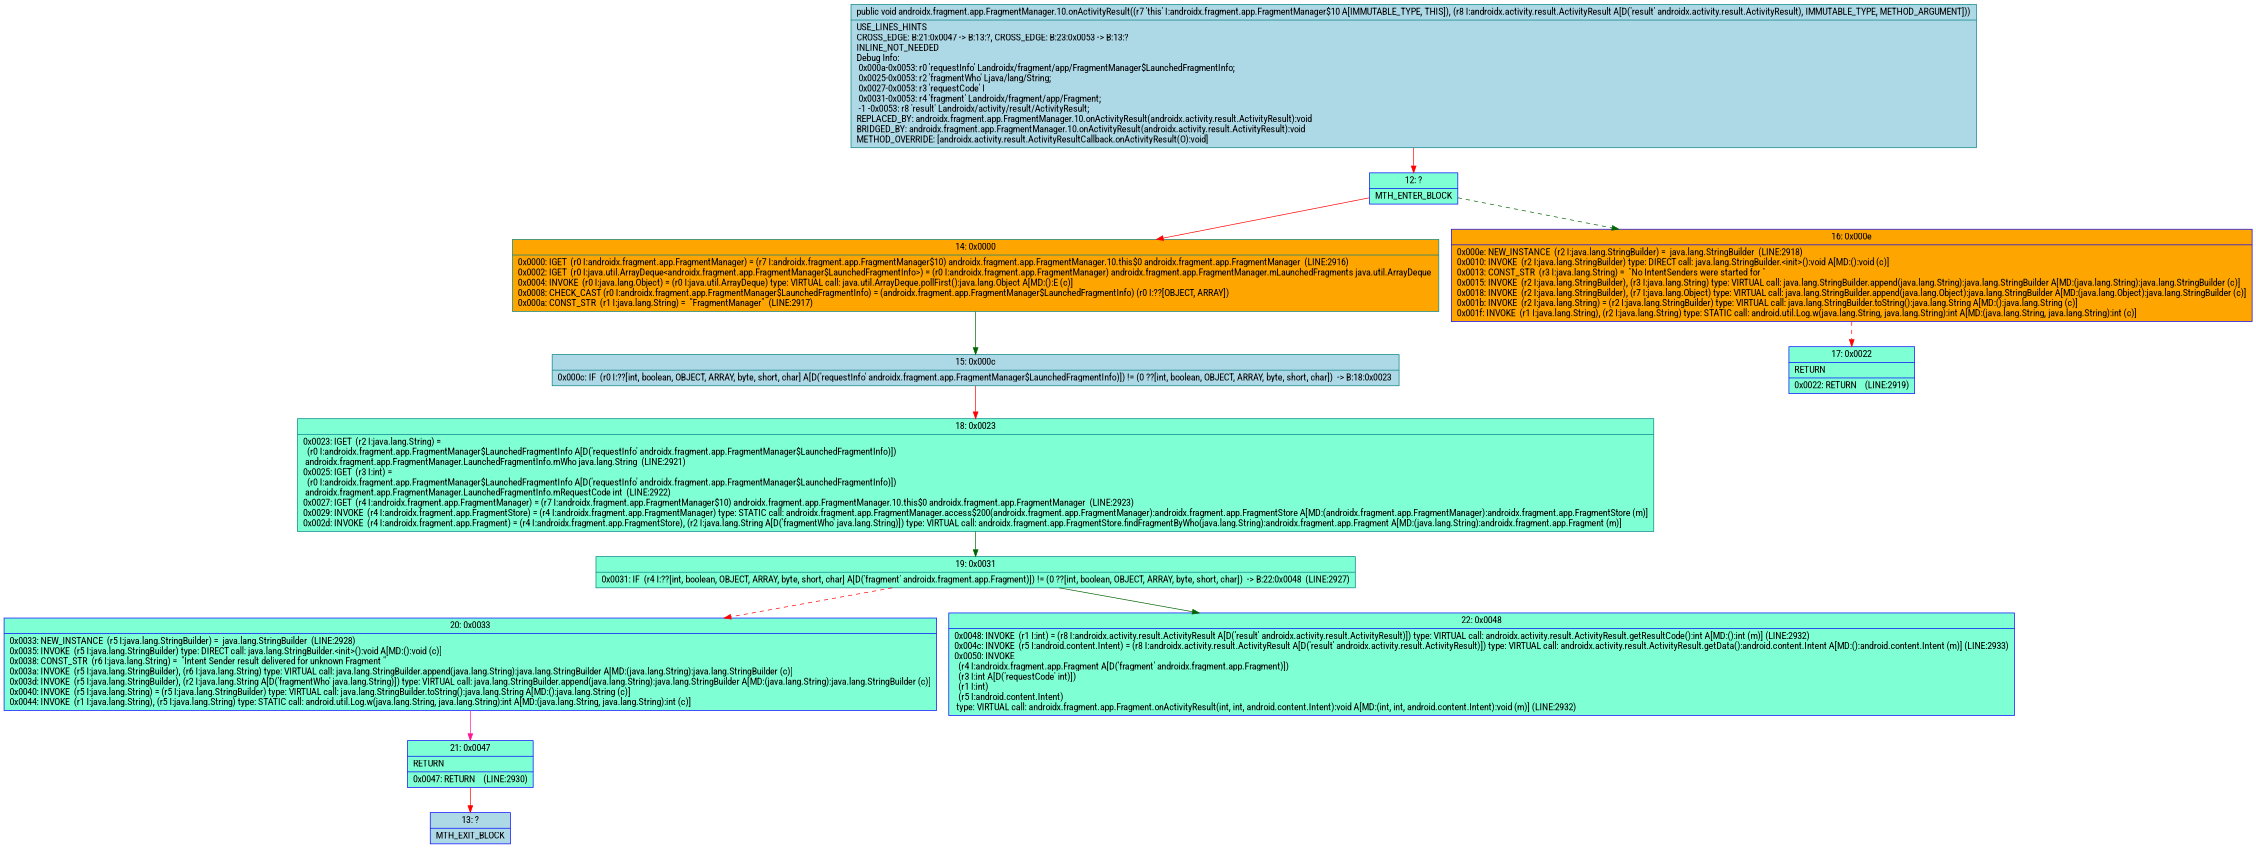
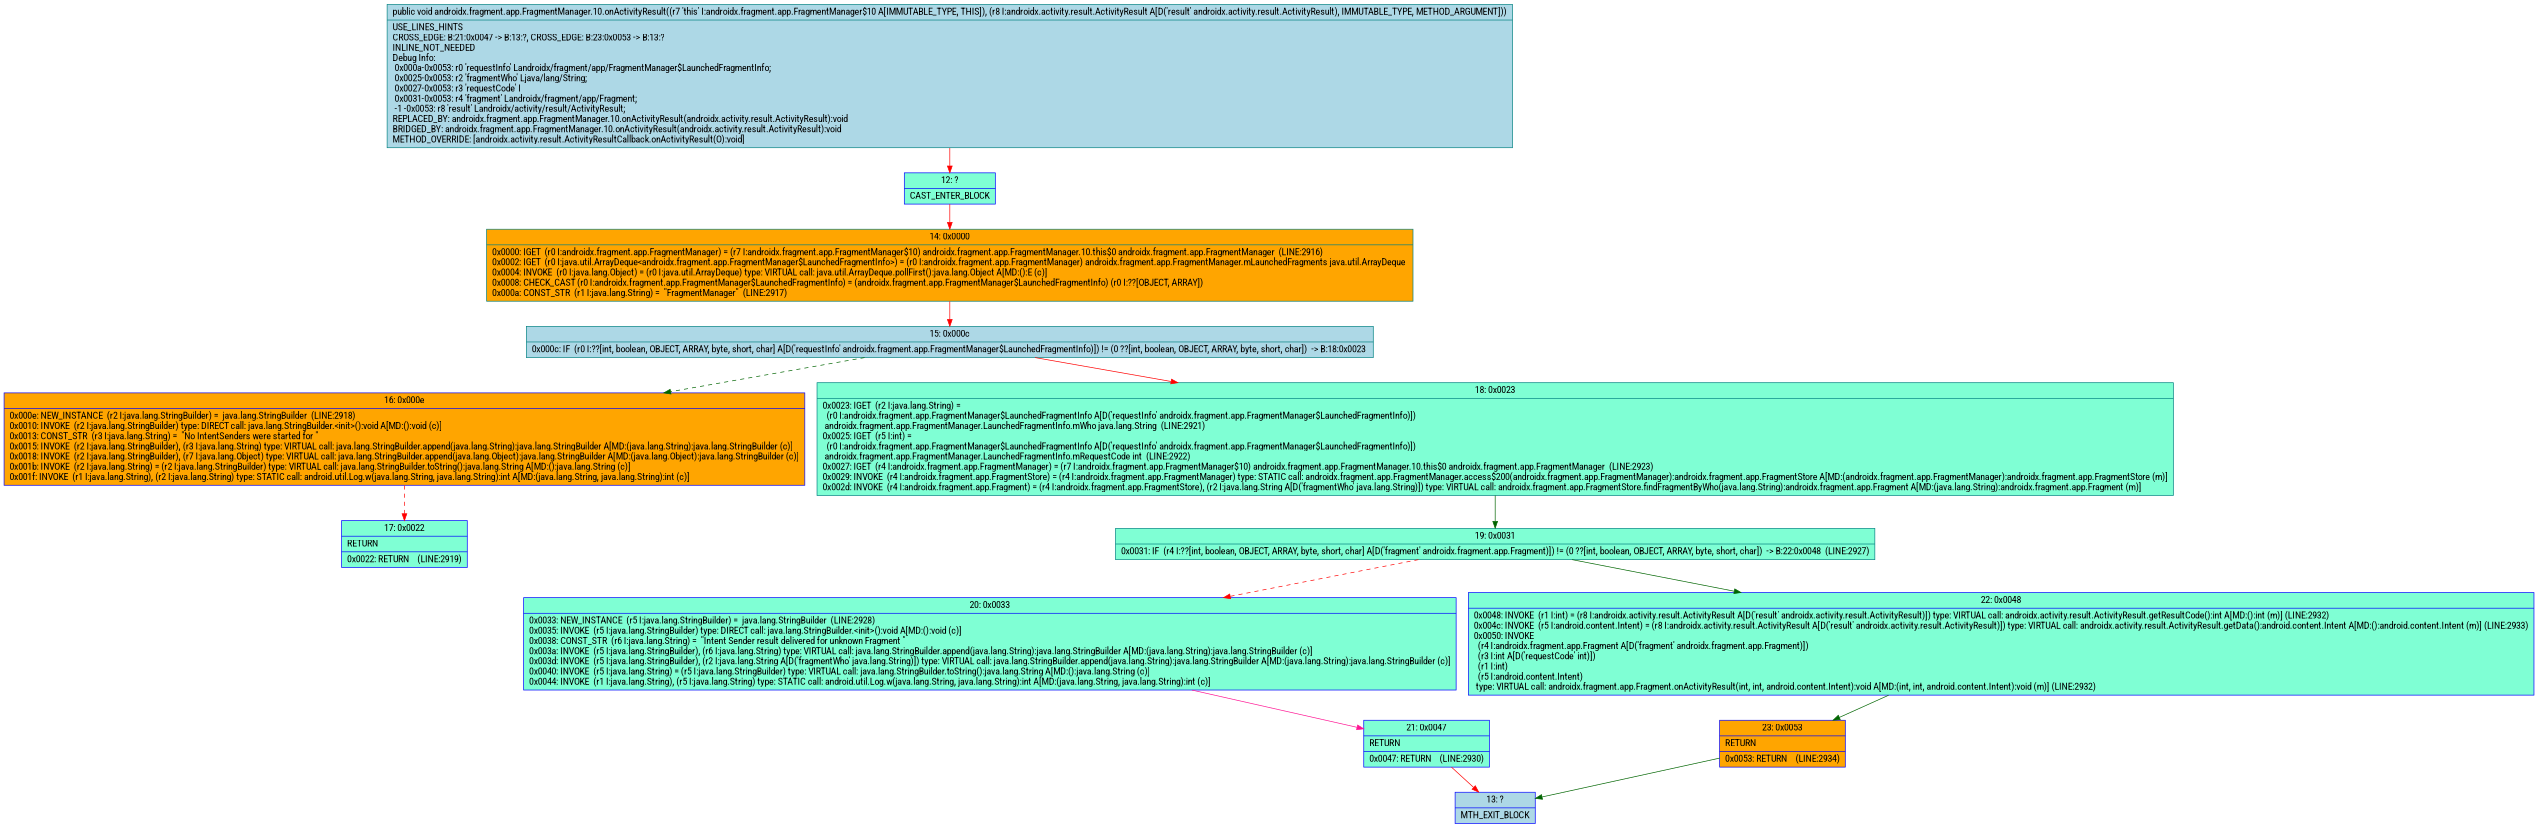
(1414, 196) -> (950, 196)
(1535, 213) -> (768, 375)
(976, 330) -> (950, 310)
(349, 472) -> (868, 436)
none -> (1782, 744)
